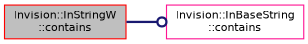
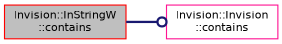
(235, 22) -> (222, 22)
